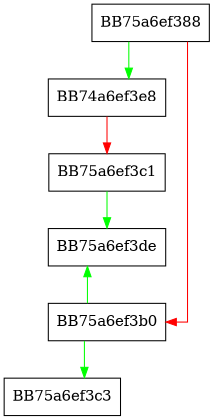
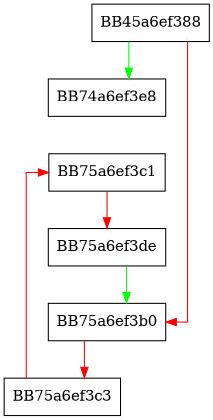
(151, 23) -> (151, 23)
(107, 130) -> (26, 269)
(107, 205) -> (107, 205)
(87, 290) -> (127, 279)
(84, 354) -> (84, 354)
